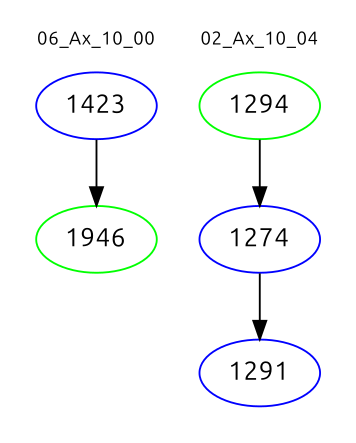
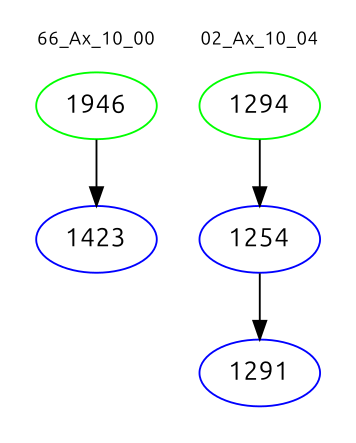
(96, 40) -> (96, 40)
(96, 163) -> (96, 163)
(260, 239) -> (260, 239)
